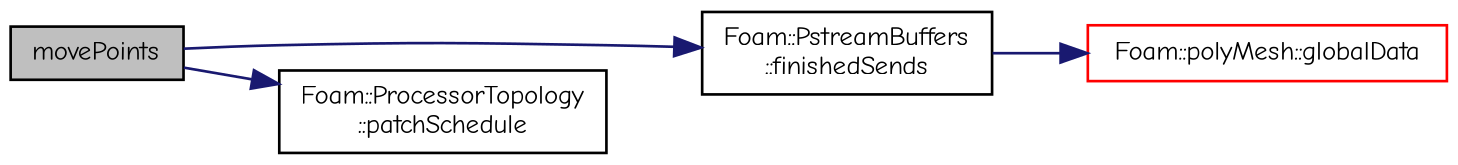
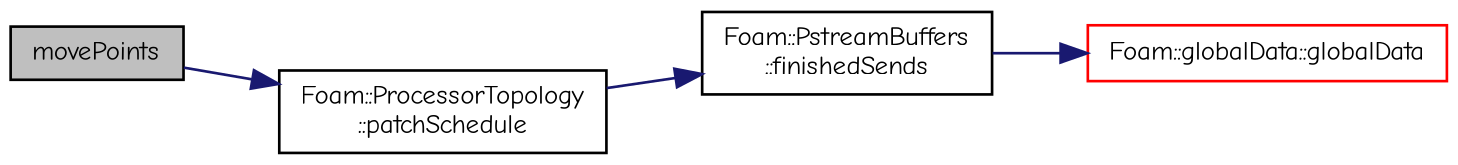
(429, 43) -> (641, 83)
(1267, 53) -> (1267, 53)
